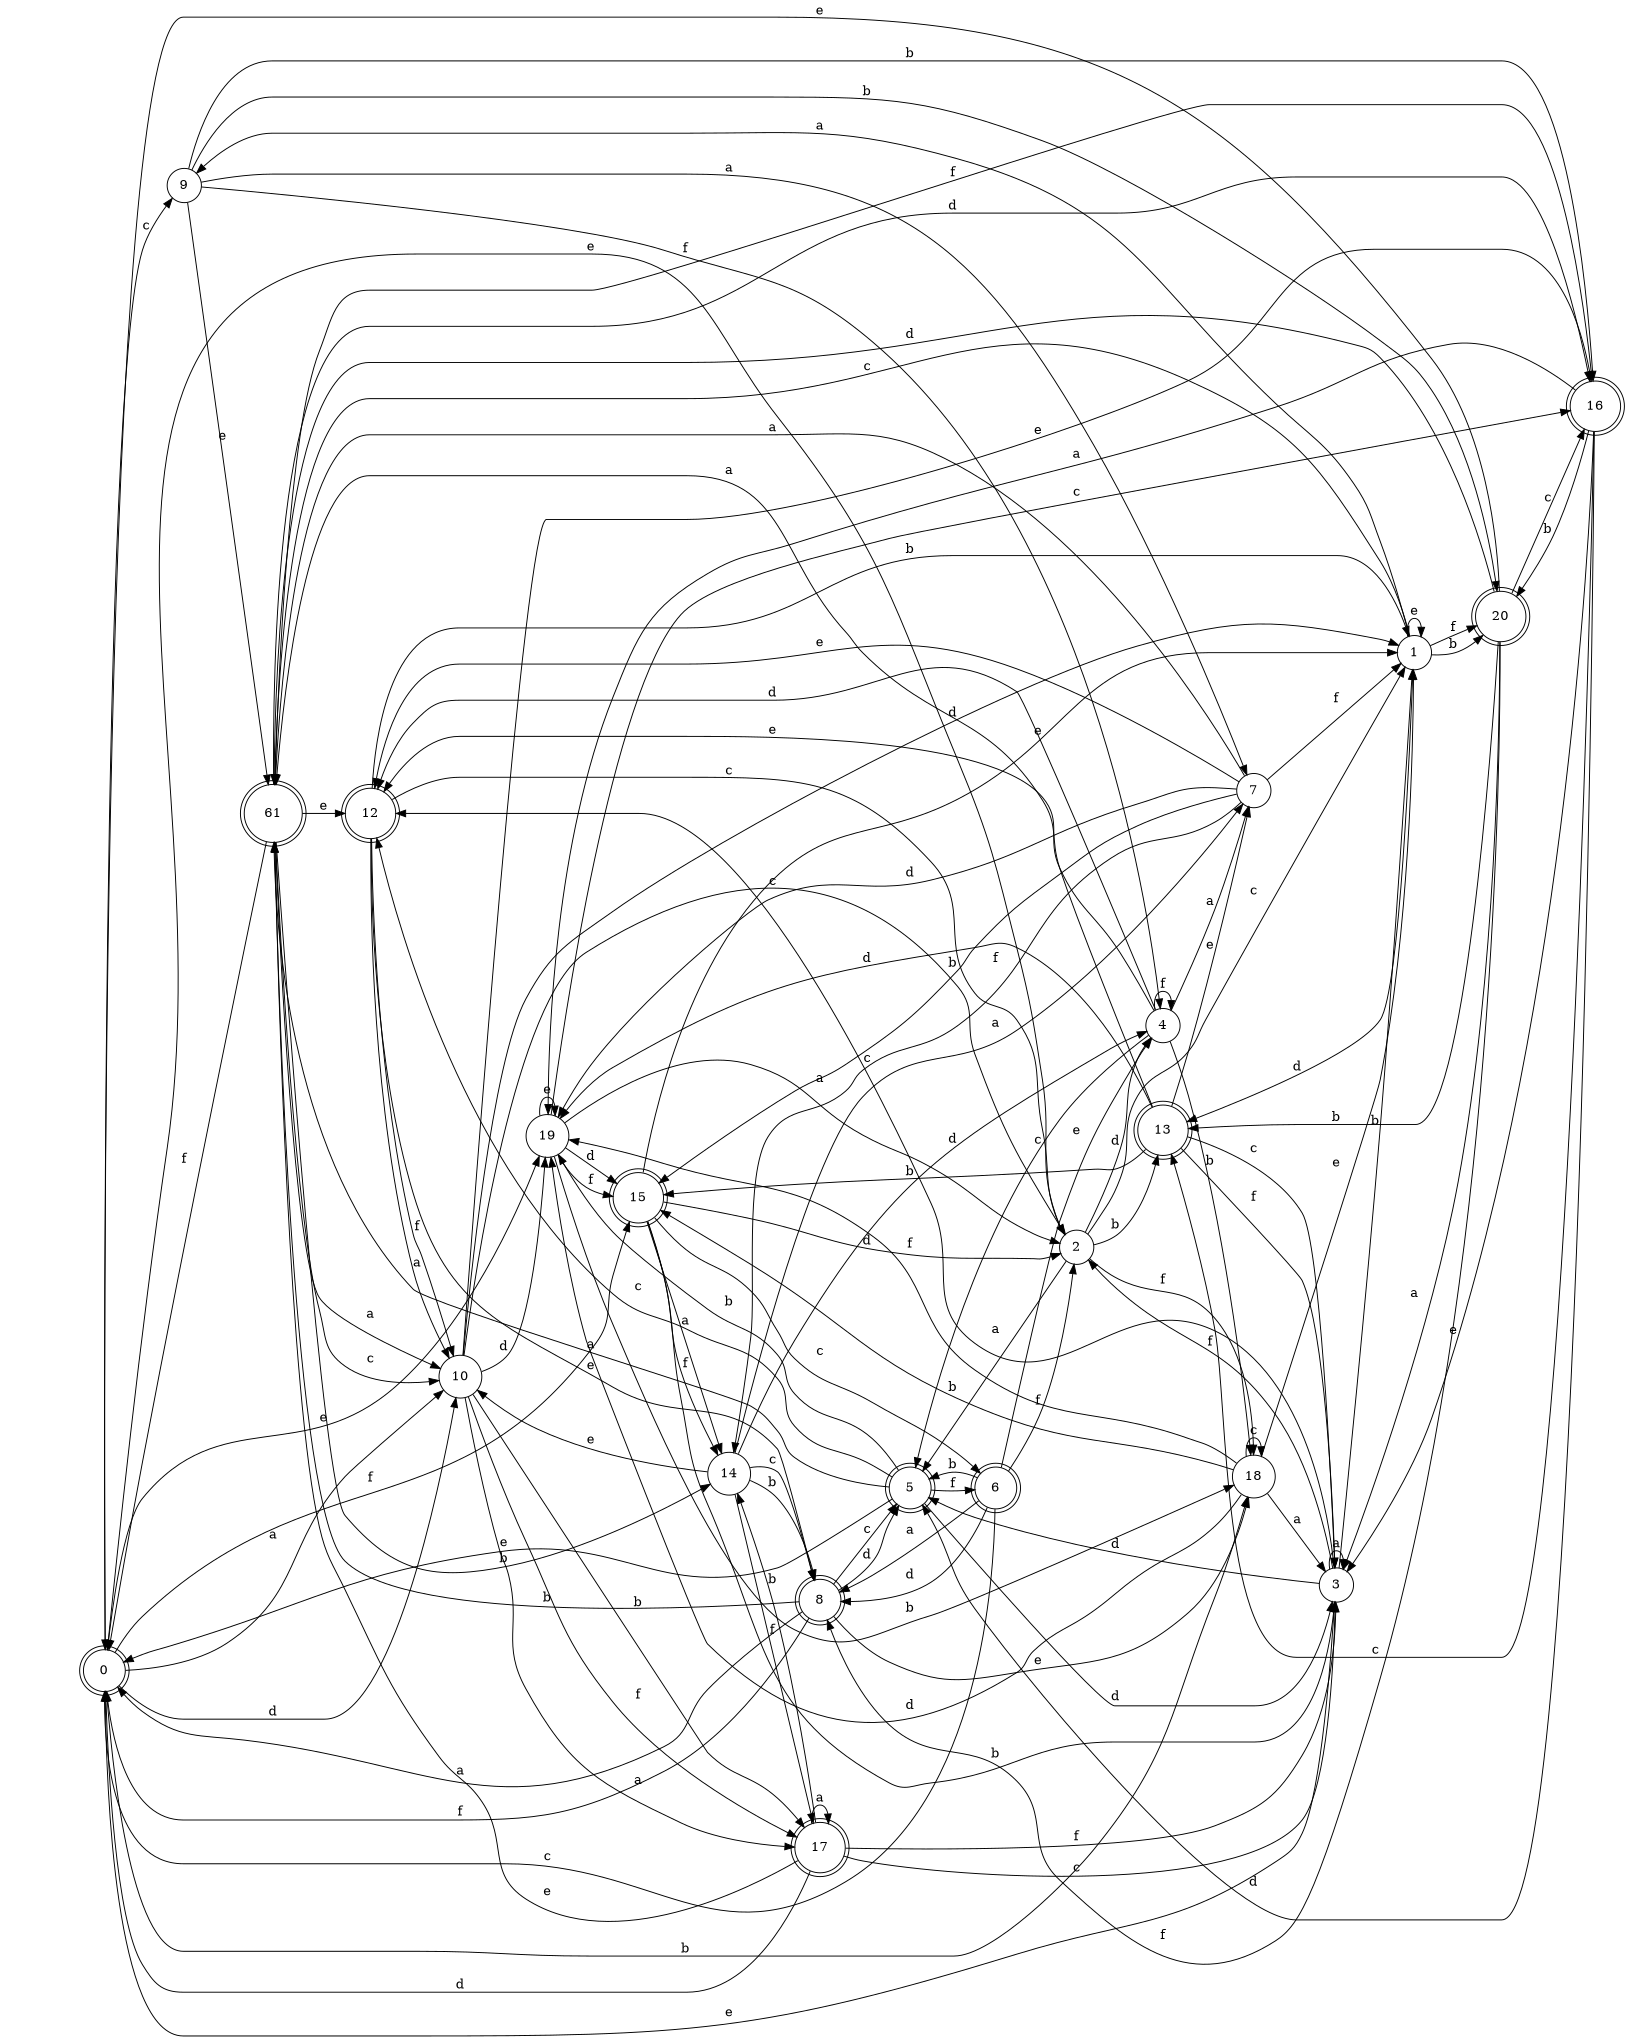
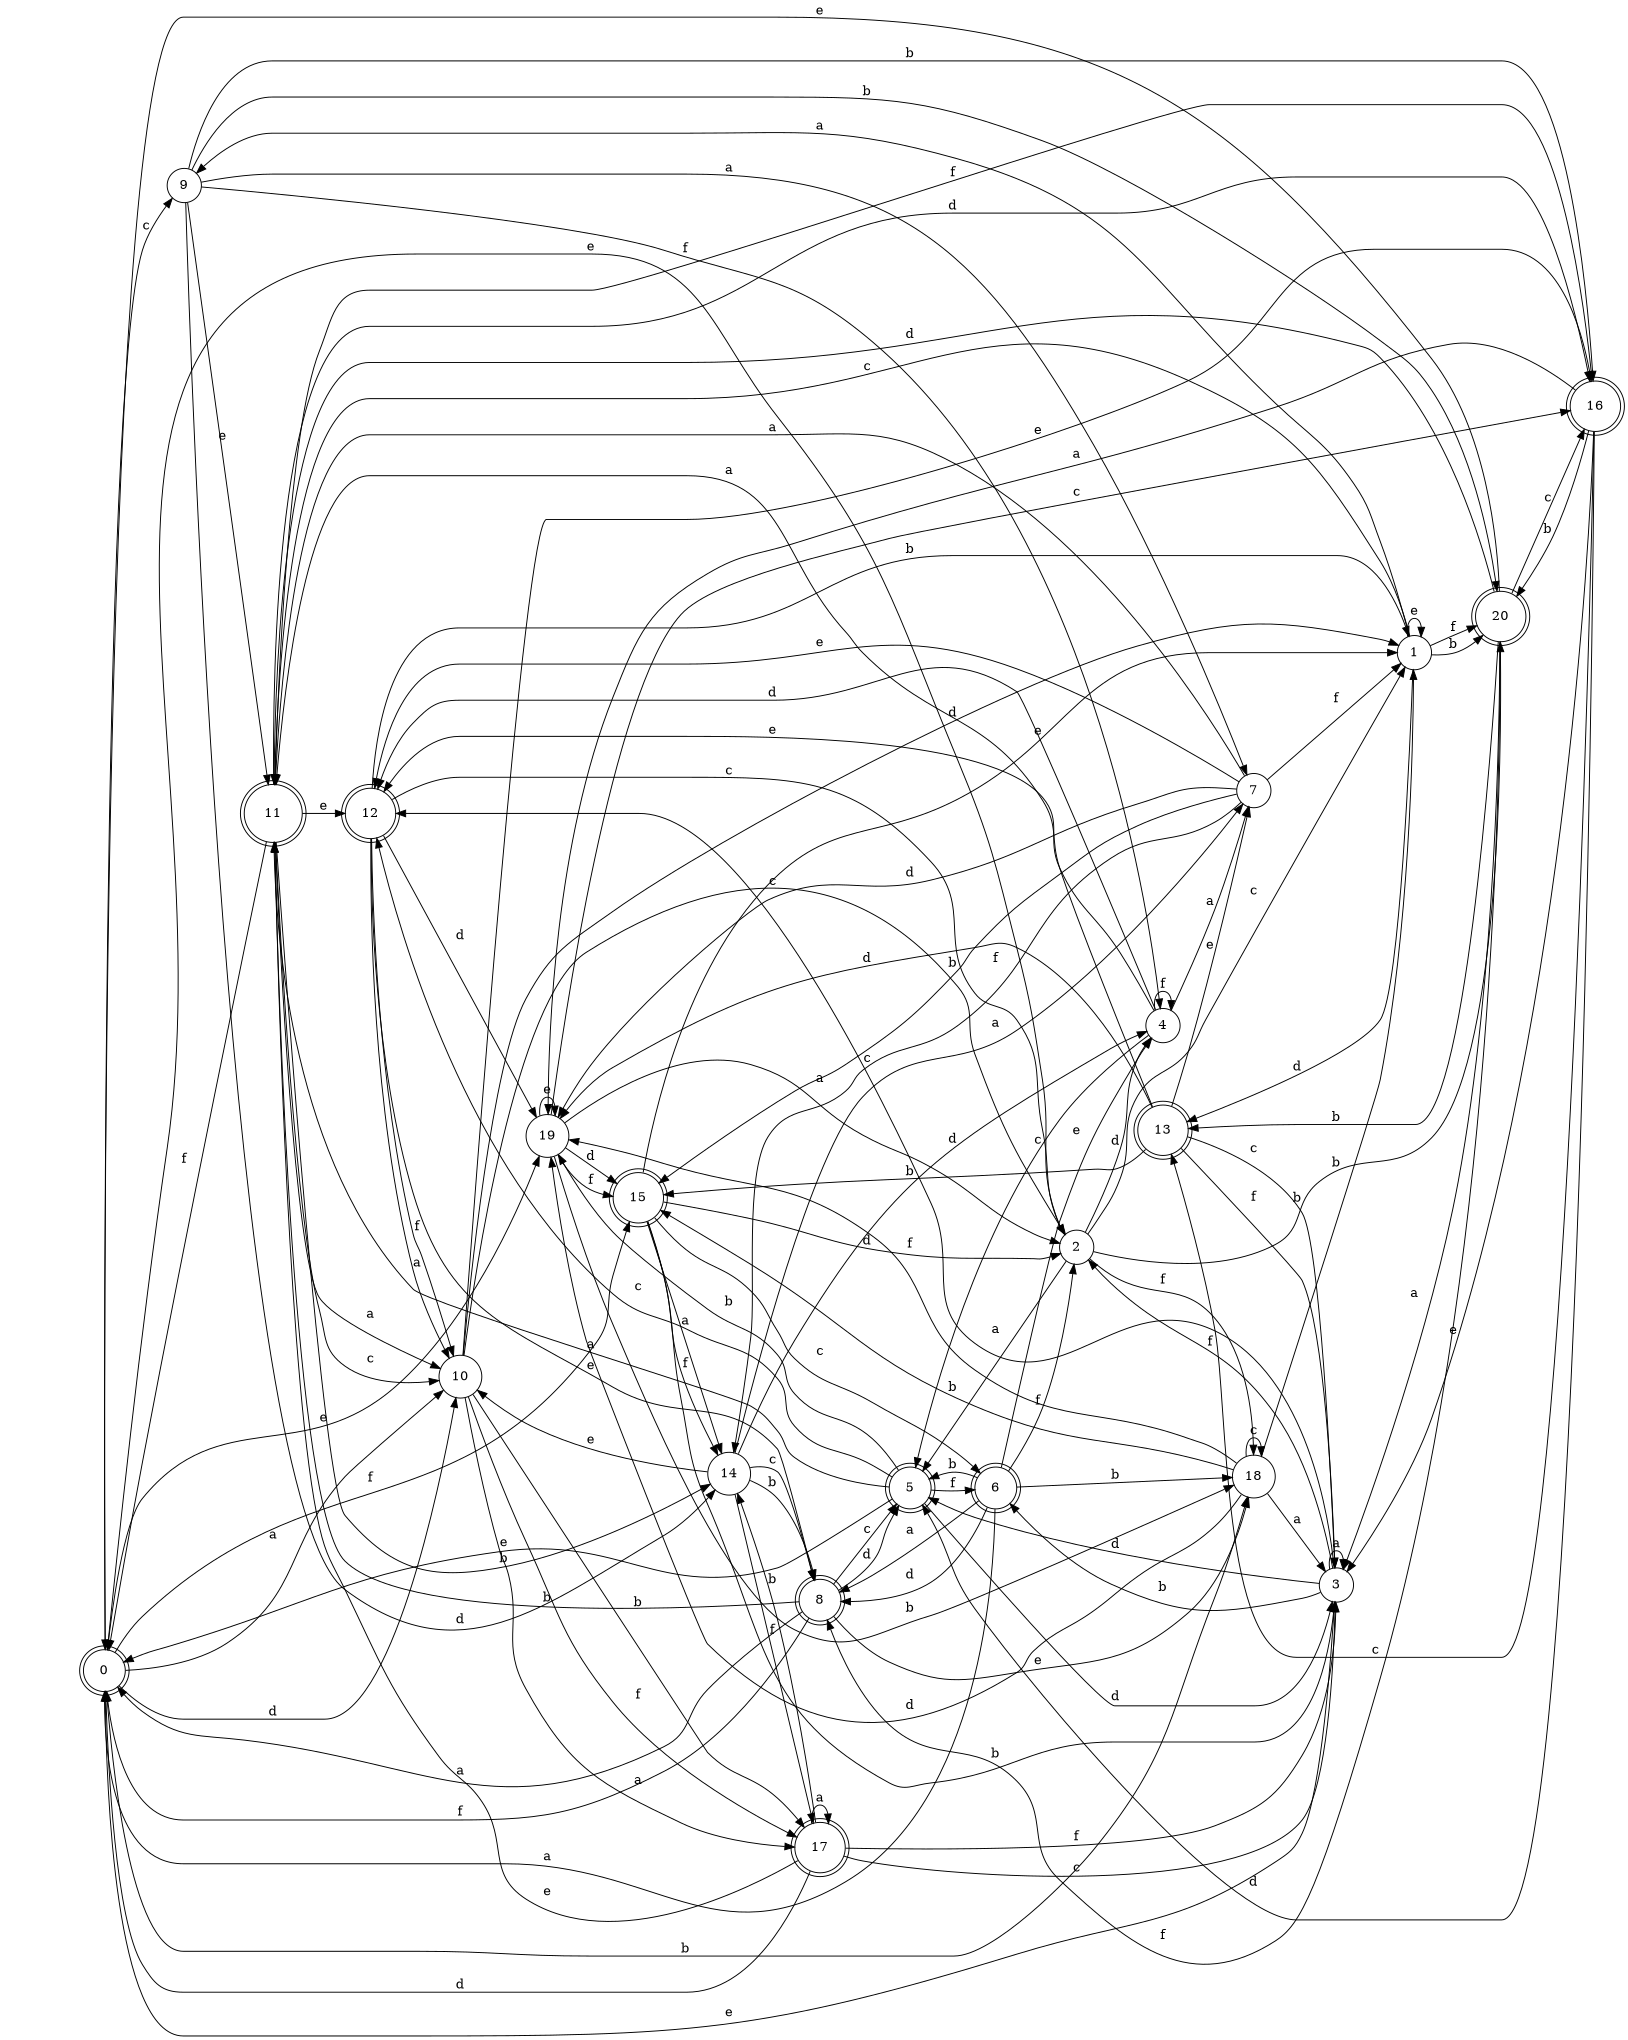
(273, 813) -> (273, 813)
none -> (240, 1108)
(1379, 1146) -> (1156, 1601)
(1336, 1163) -> (1336, 1163)
(1135, 1214) -> (1458, 1090)
(1221, 1241) -> (1120, 1482)
(532, 1278) -> (458, 972)
(547, 1857) -> (547, 1857)
